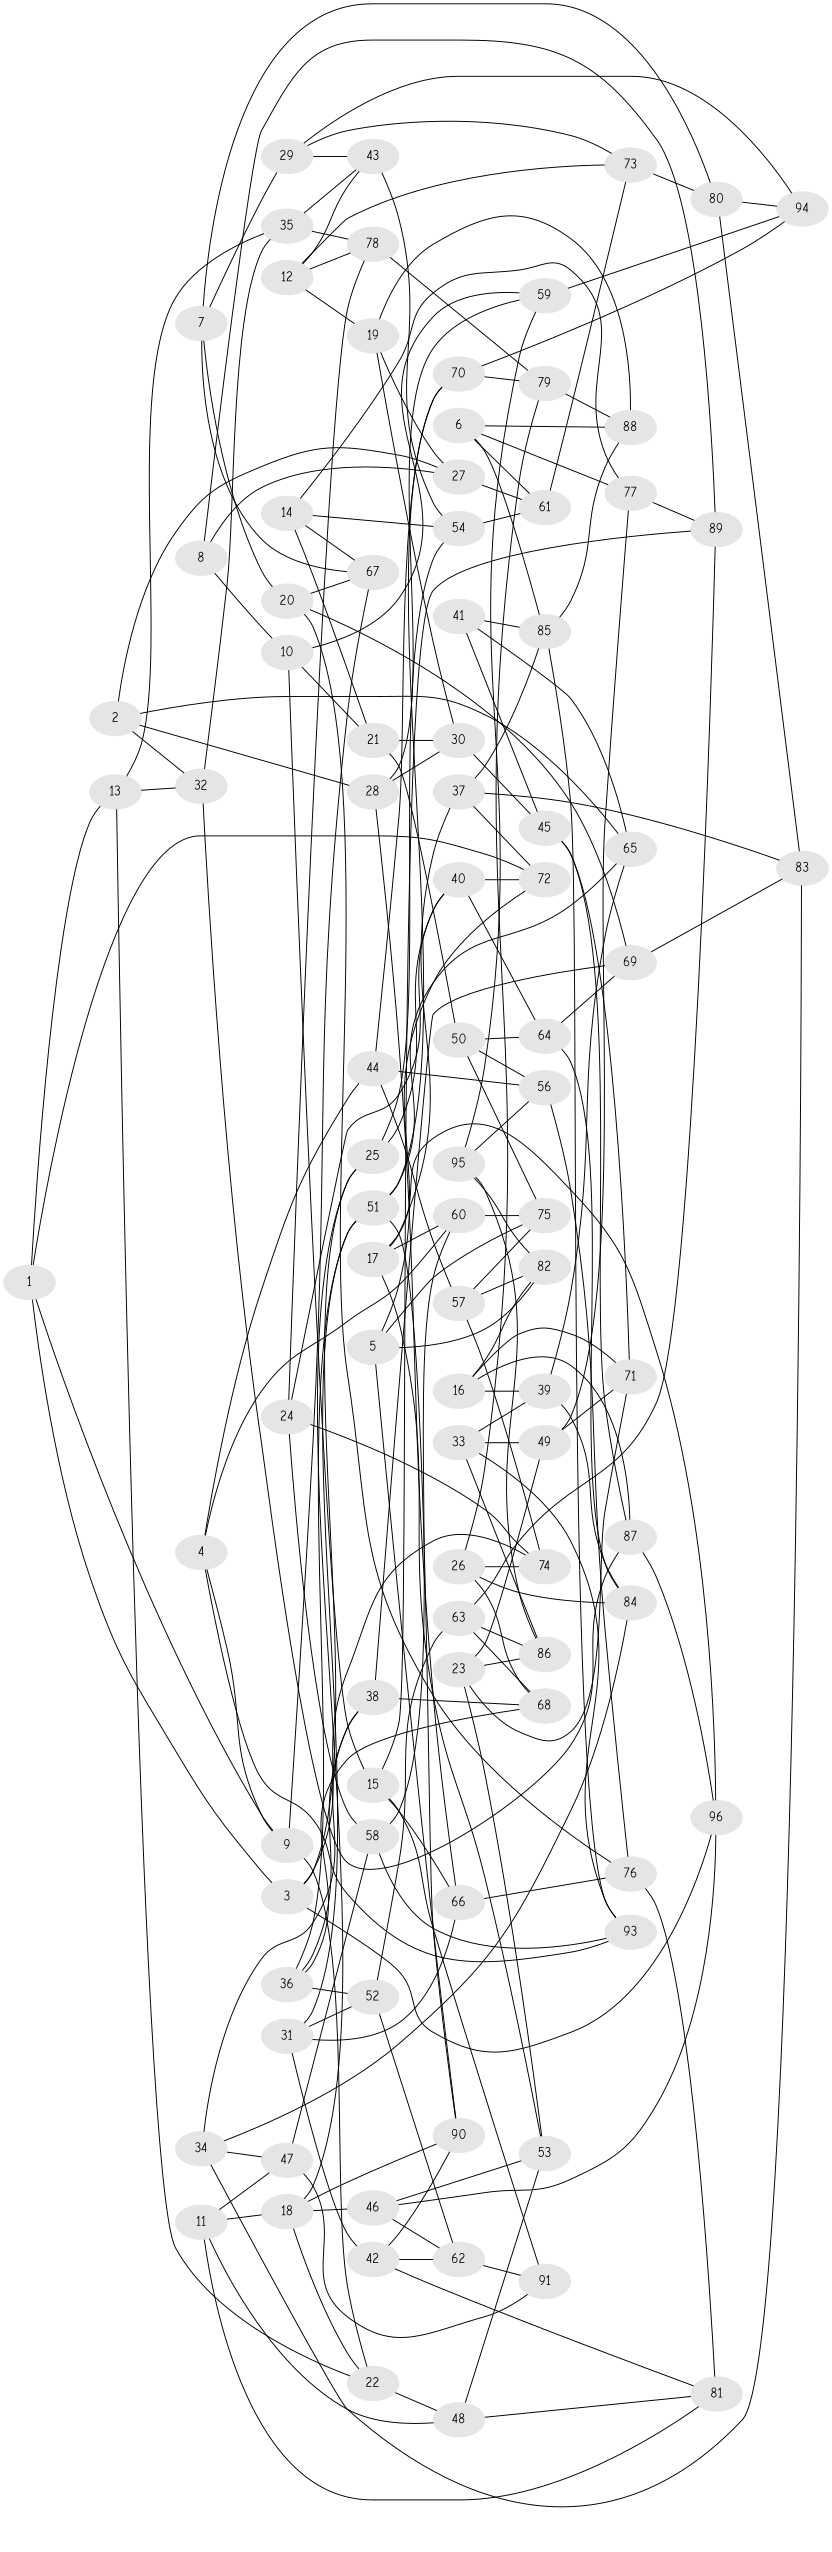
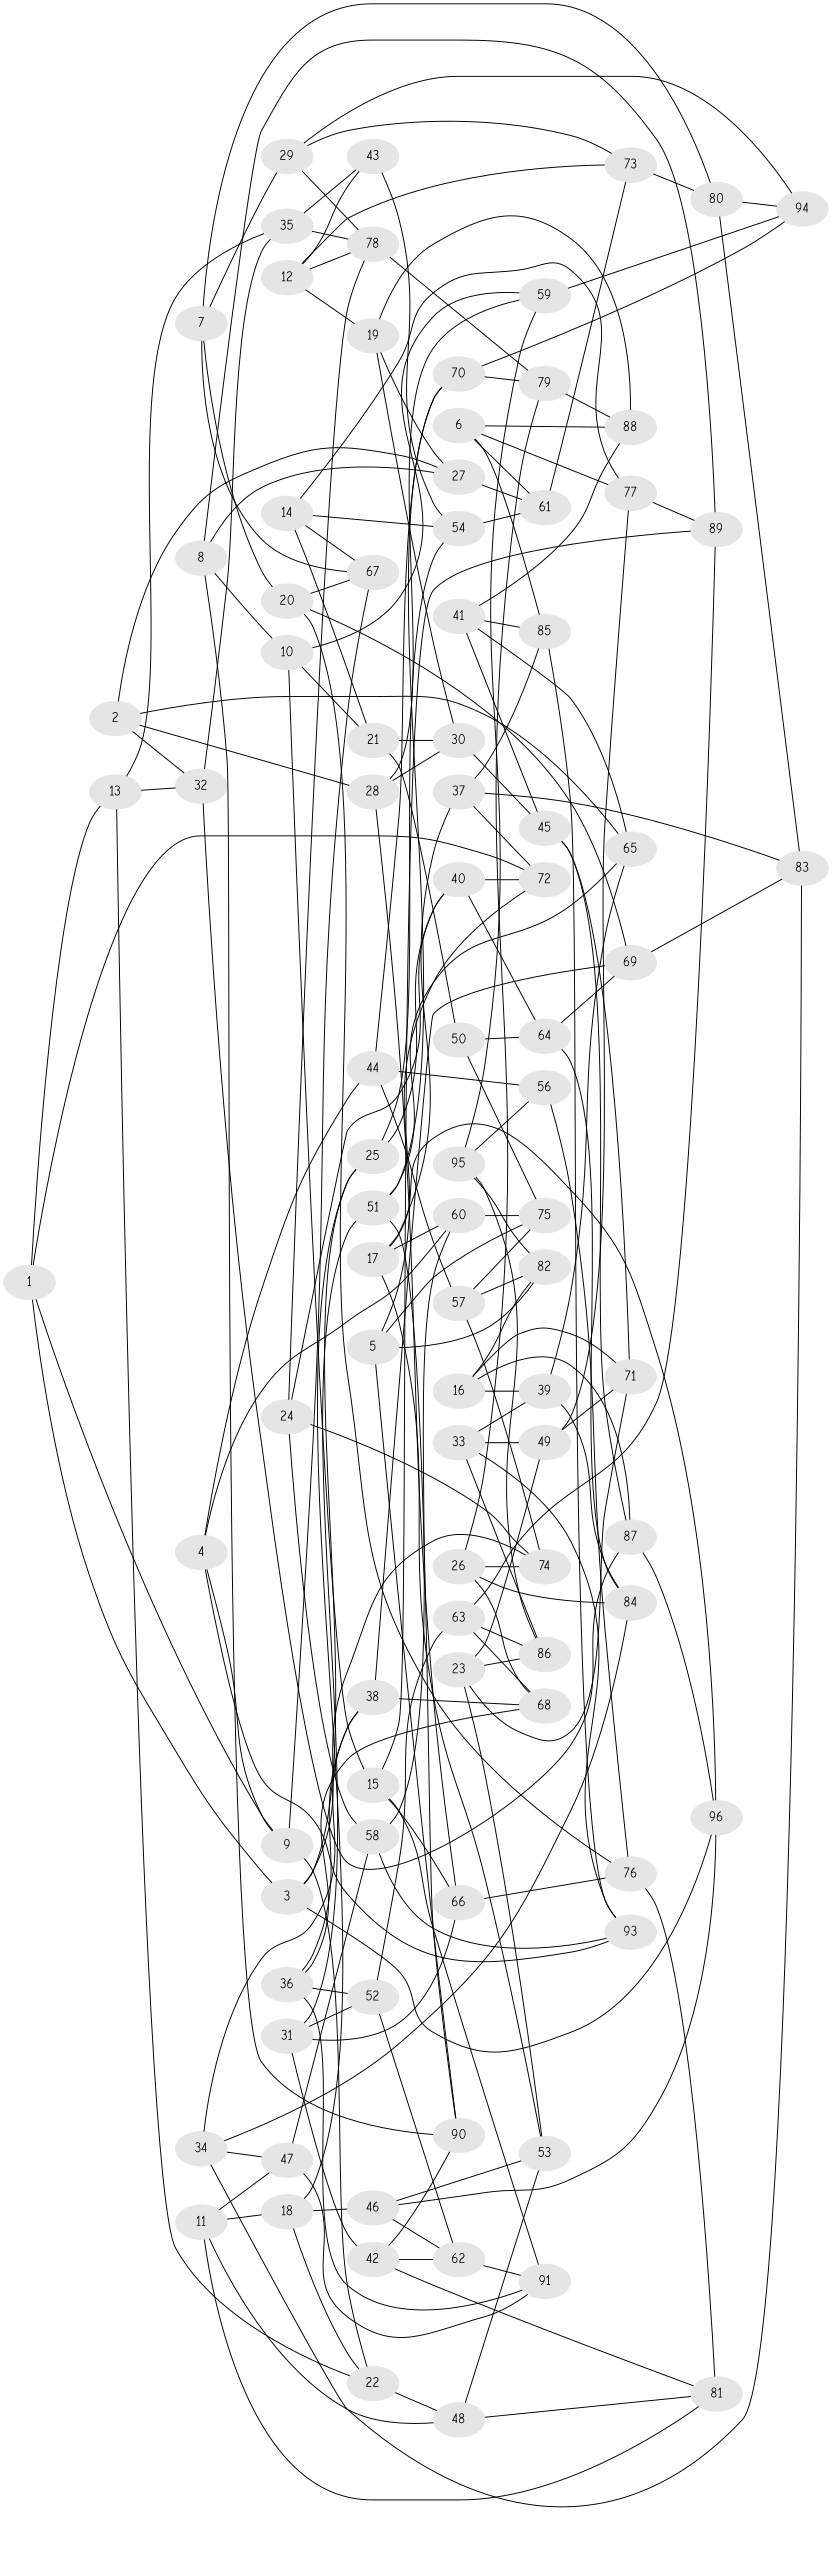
(330, 156) -> (330, 200)
(590, 530) -> (566, 539)
(499, 1063) -> none
(321, 1632) -> (332, 2257)
(372, 2171) -> (230, 1373)
